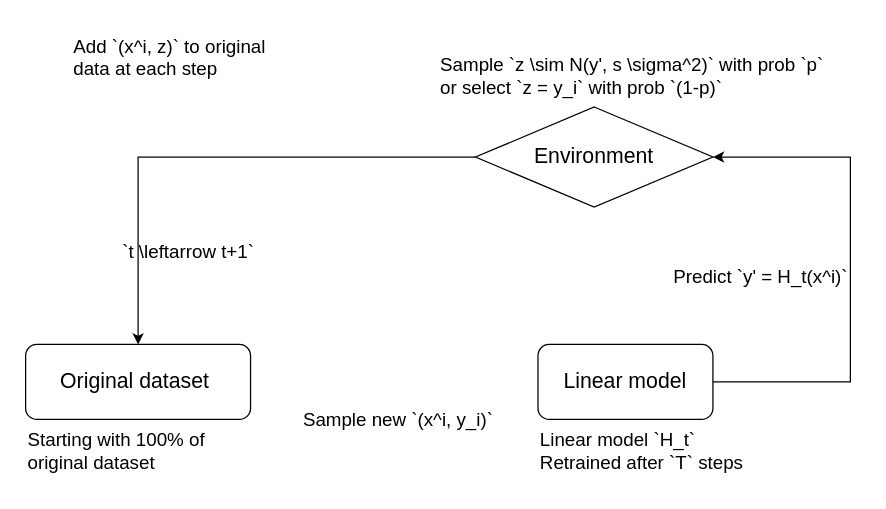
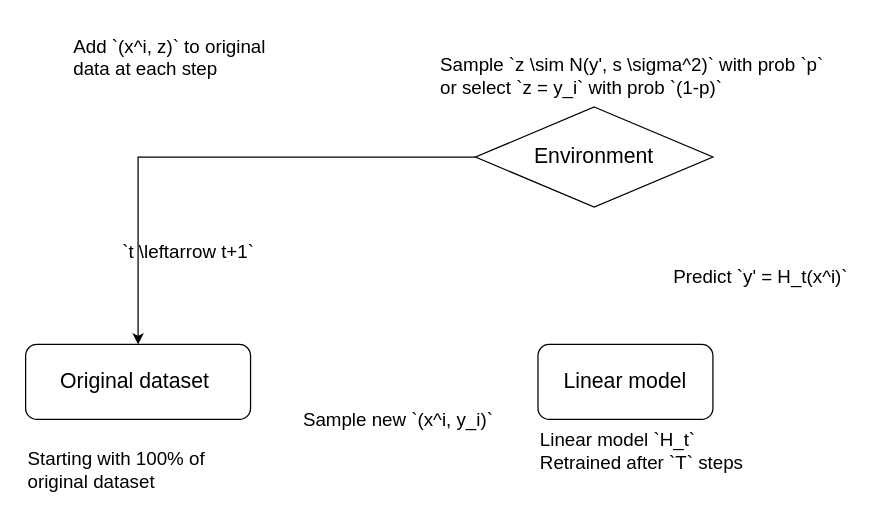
(851, 274) -> none
(132, 451) -> (132, 469)
